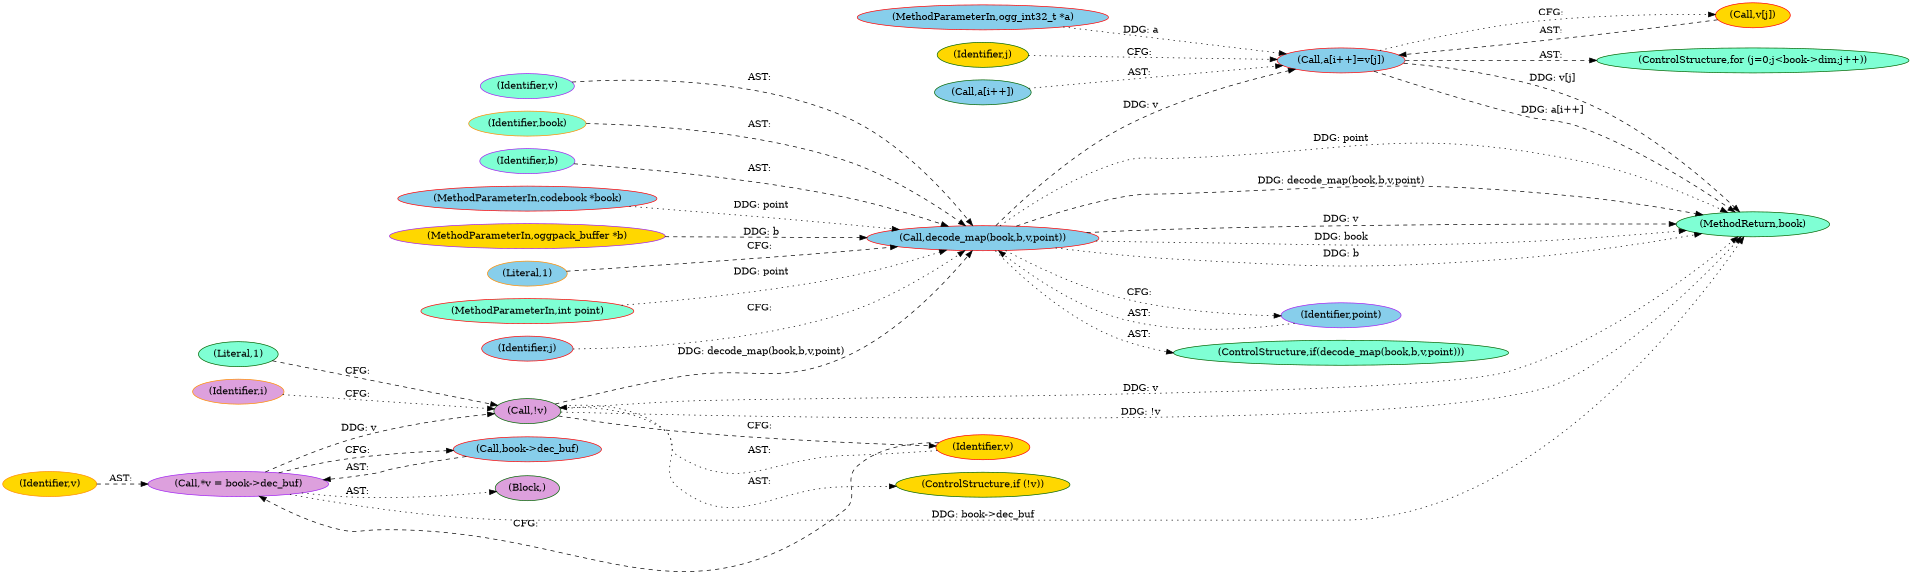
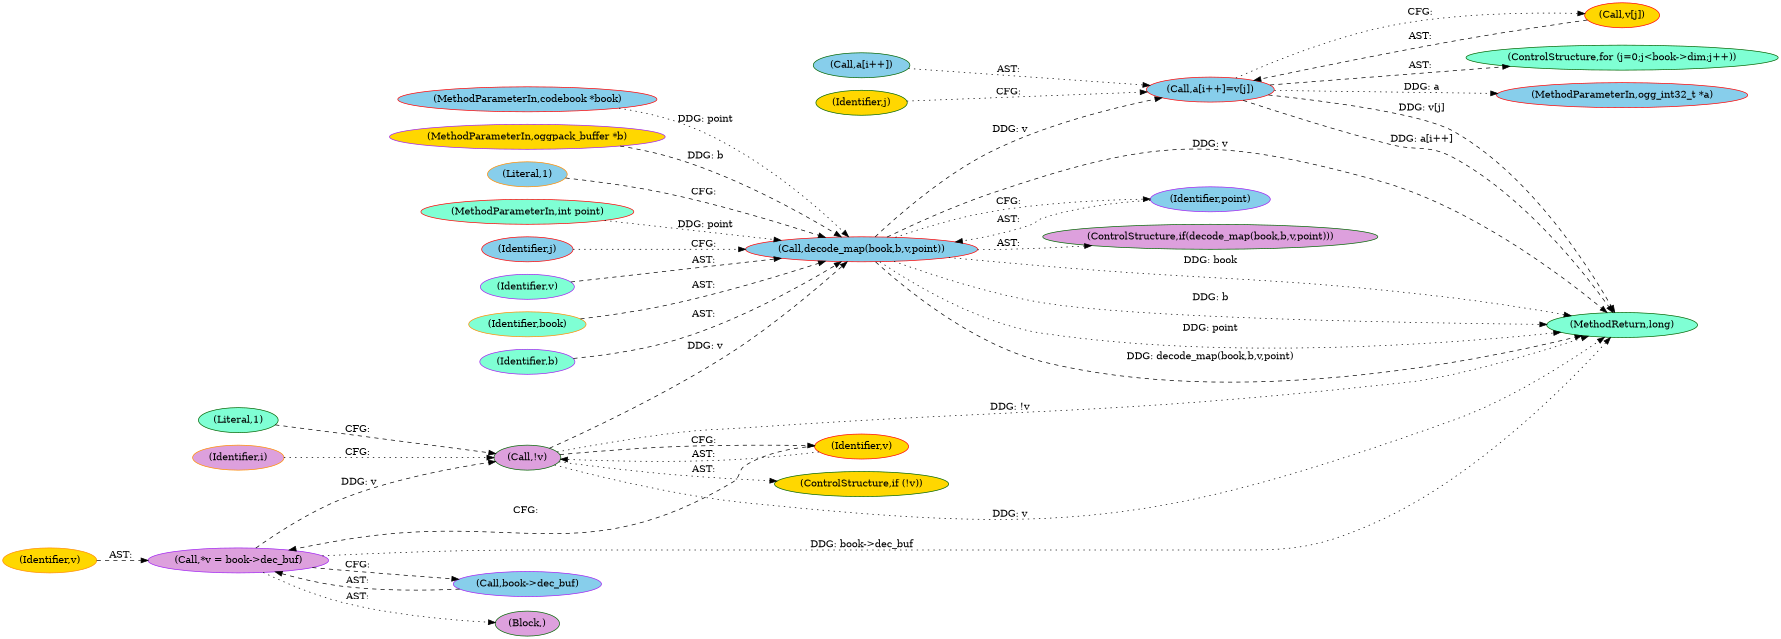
(1171, 40) -> (1383, 92)
(1753, 224) -> (1622, 325)
(761, 352) -> (705, 346)
(1341, 353) -> (1210, 237)
(527, 449) -> (527, 584)
